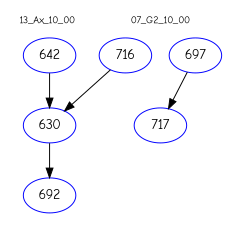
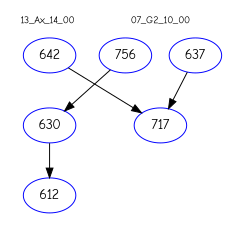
(48, 21) -> (48, 21)
(125, 55) -> (125, 55)
(195, 55) -> (195, 55)
(50, 86) -> (101, 88)
(50, 195) -> (50, 195)
